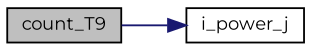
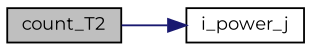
(64, 25) -> (64, 25)
